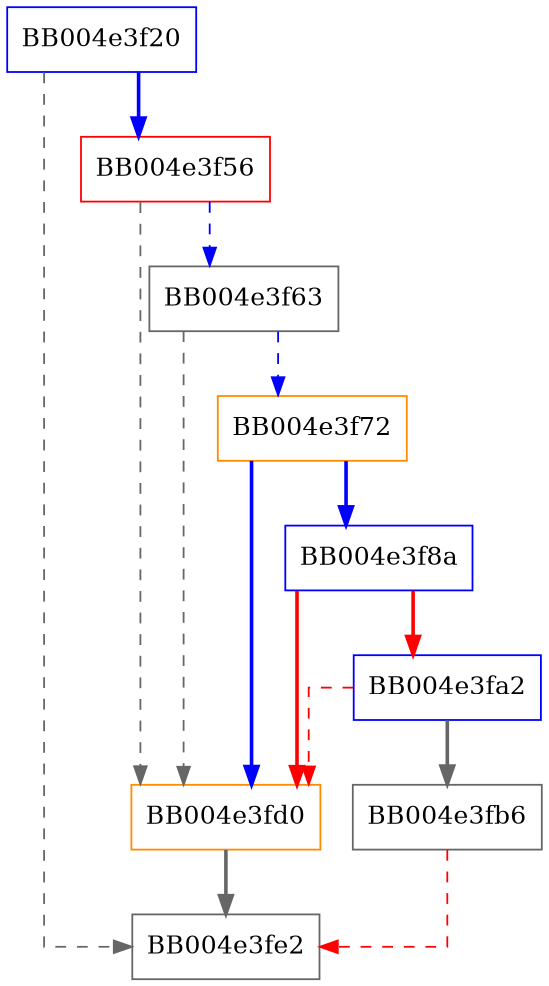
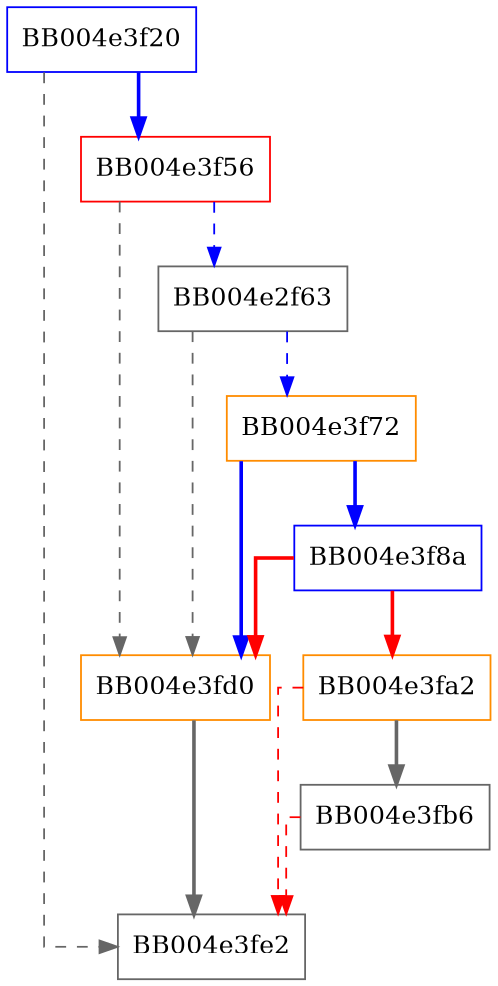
(244, 299) -> (253, 299)
(447, 688) -> (397, 688)
(309, 705) -> (278, 779)
